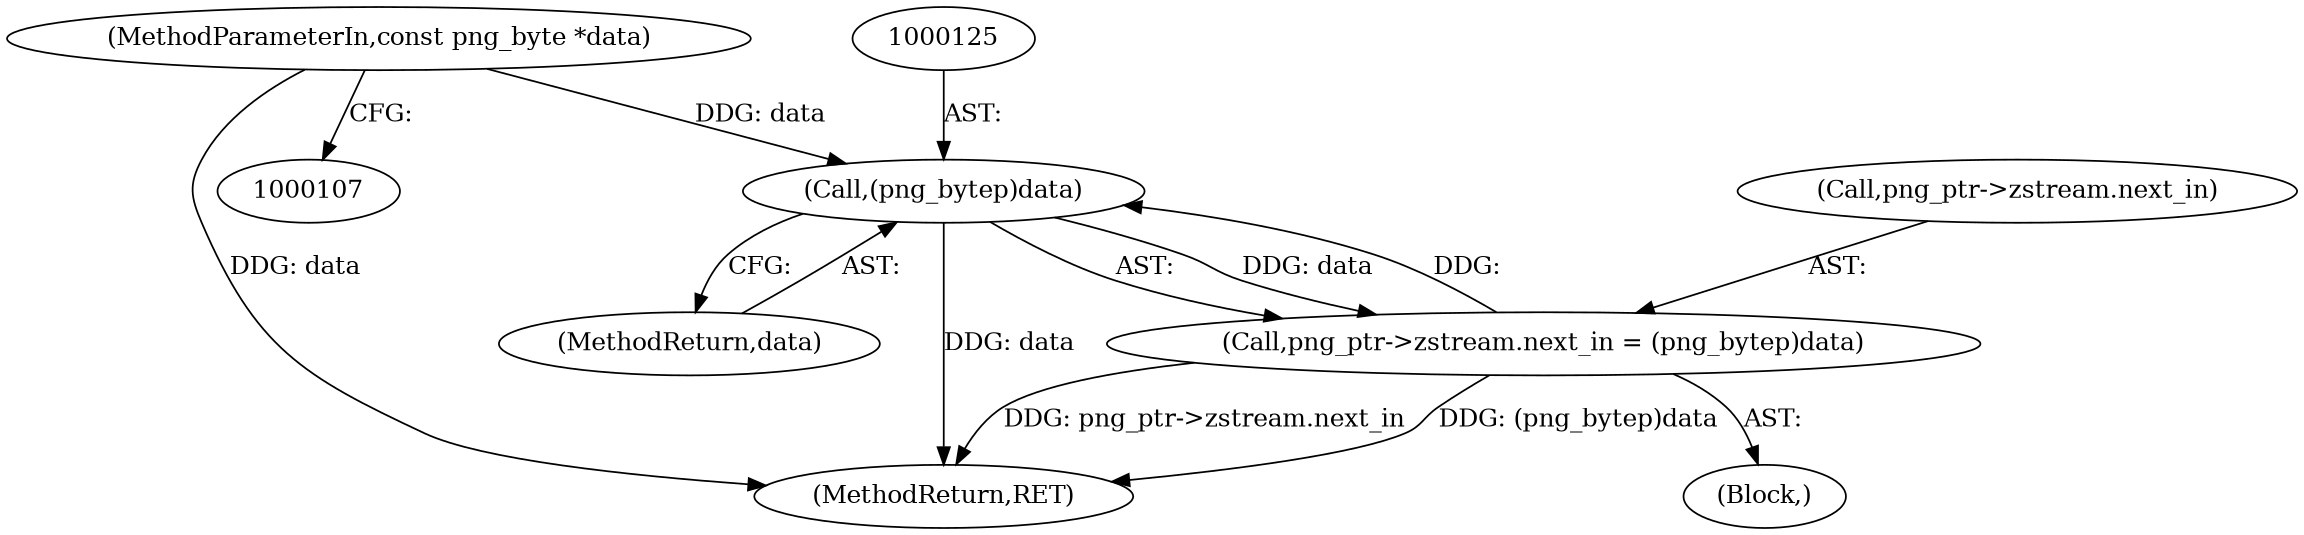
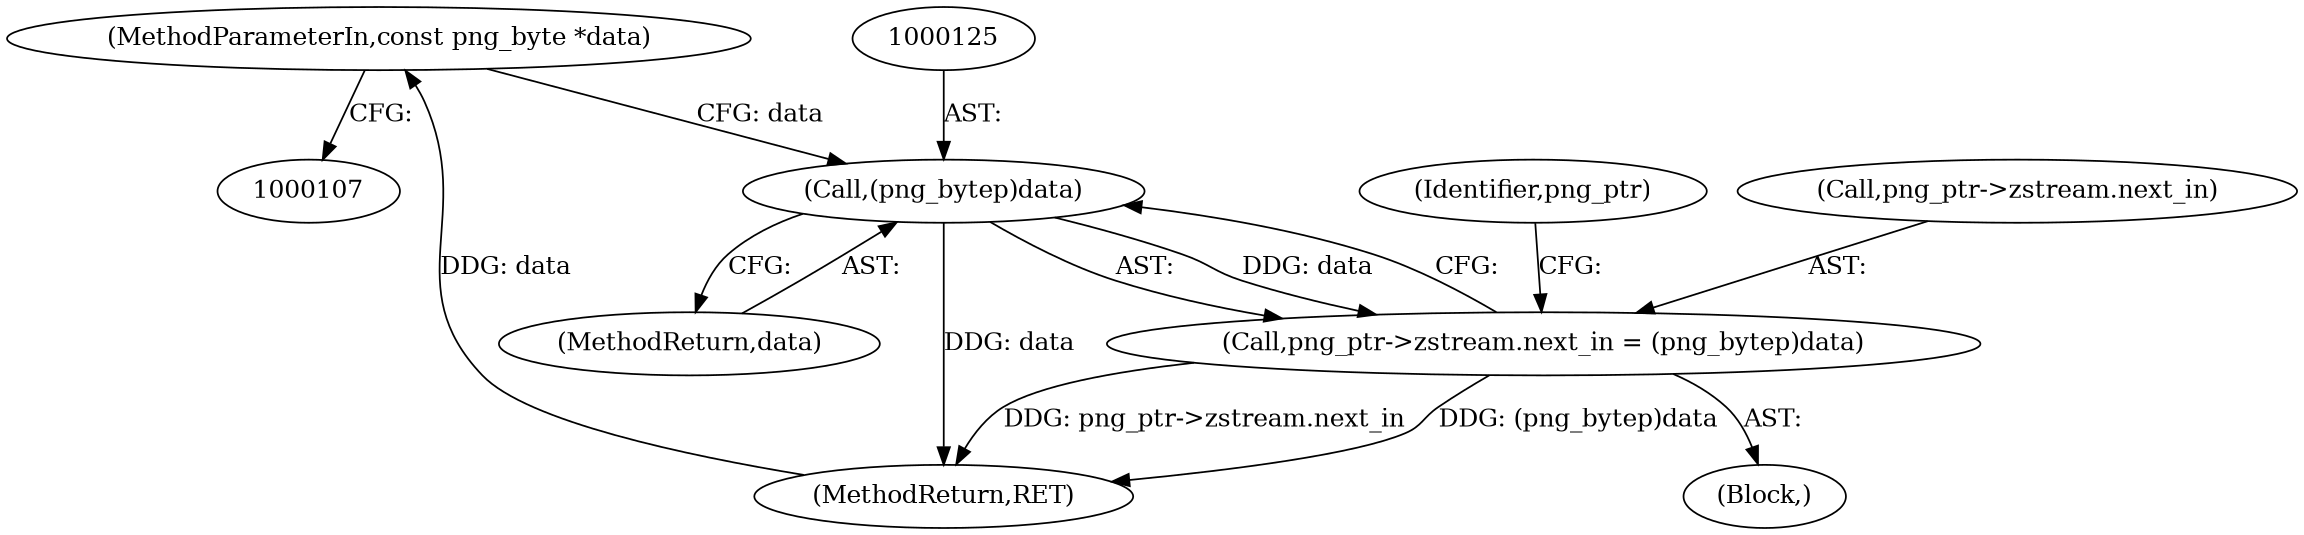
(760, 115) -> (760, 115)
none -> (1533, 191)
(1471, 268) -> (1471, 268)
(338, 389) -> (496, 386)
